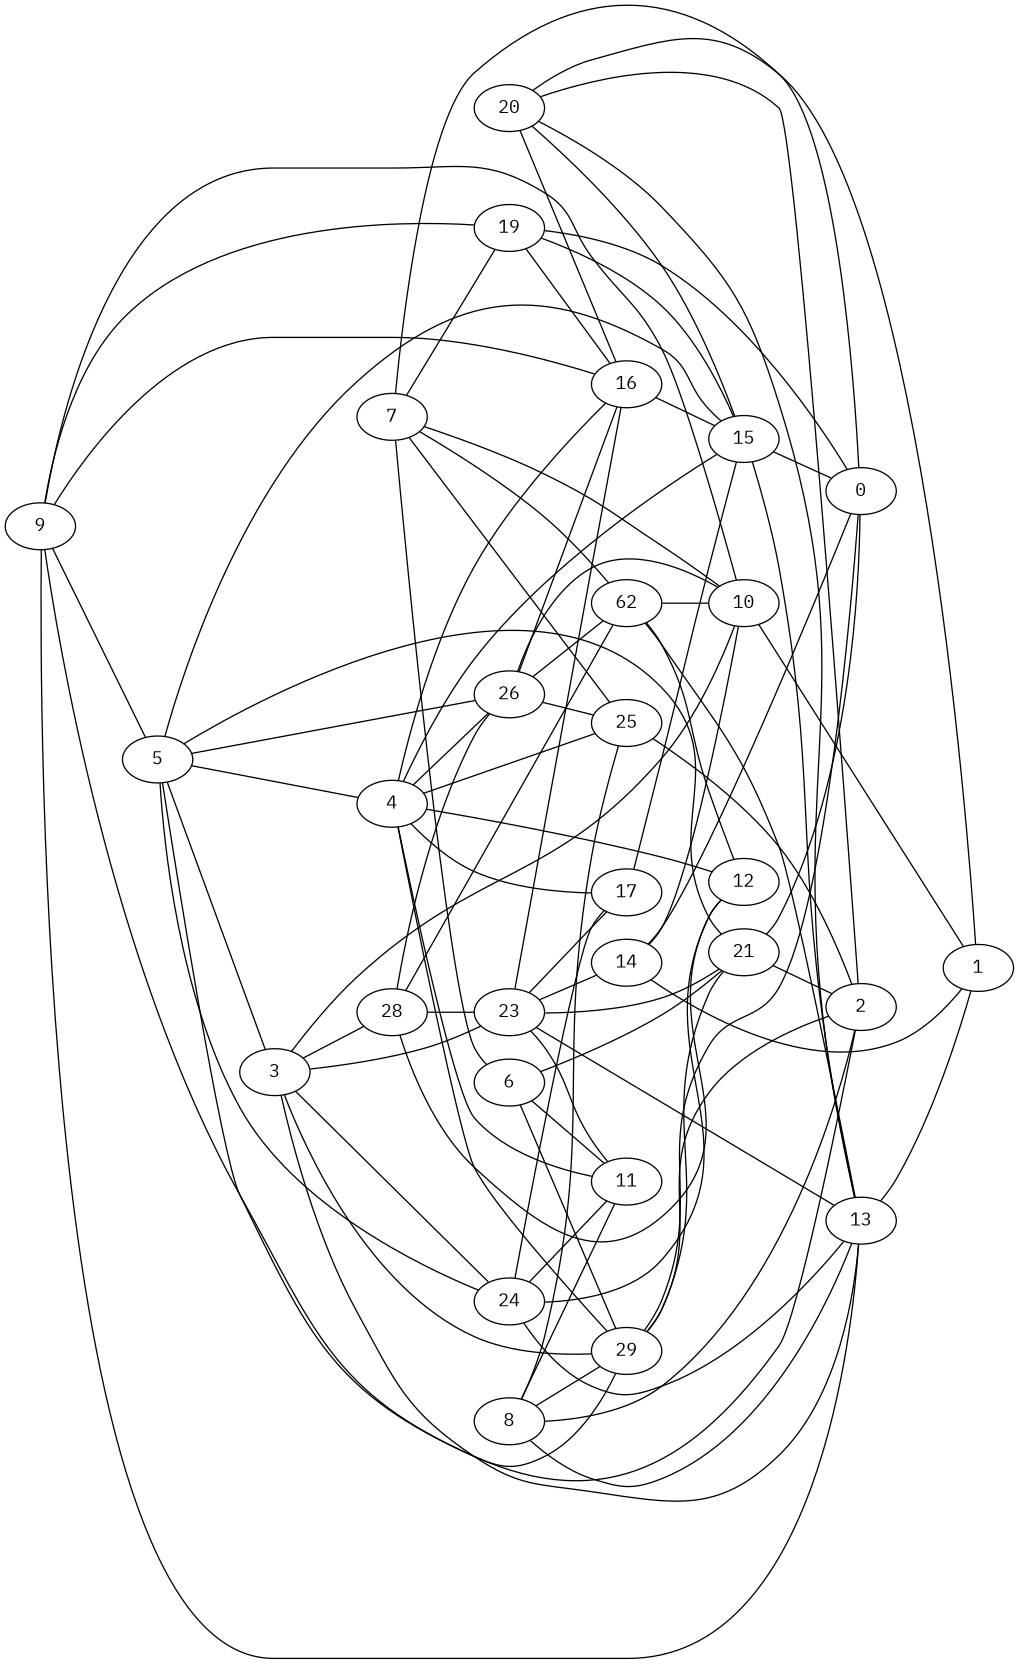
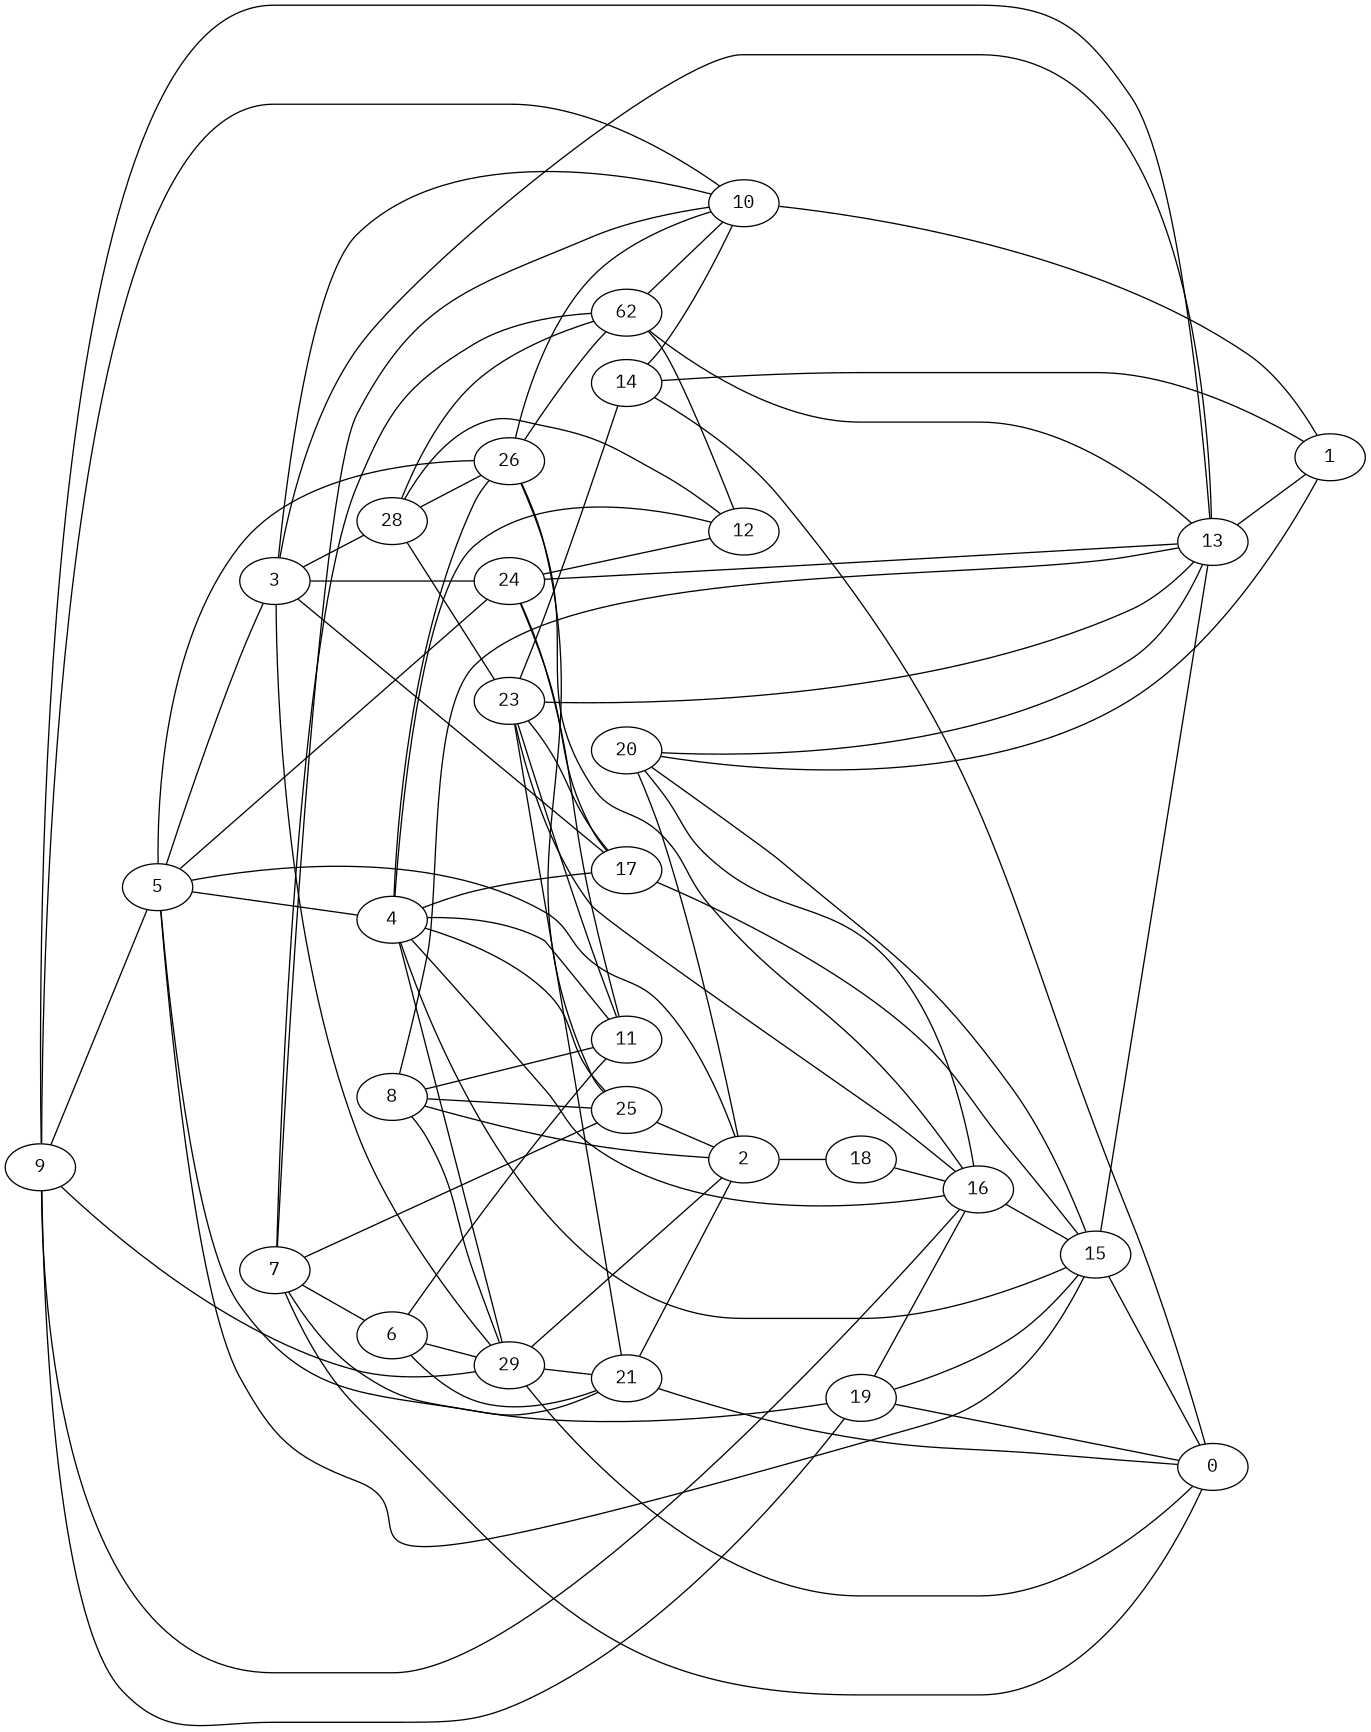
(397, 1055) -> (458, 732)
none -> (861, 1159)
